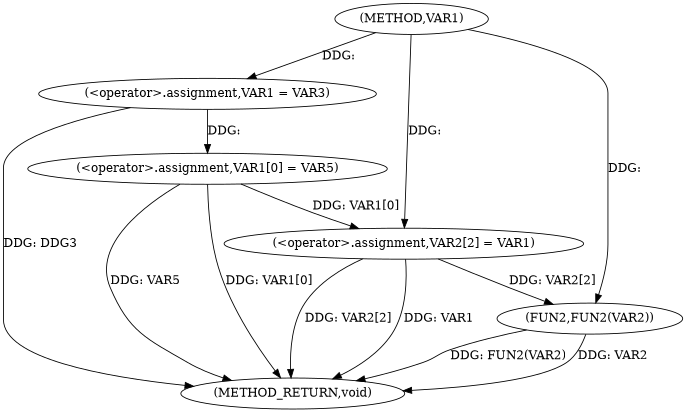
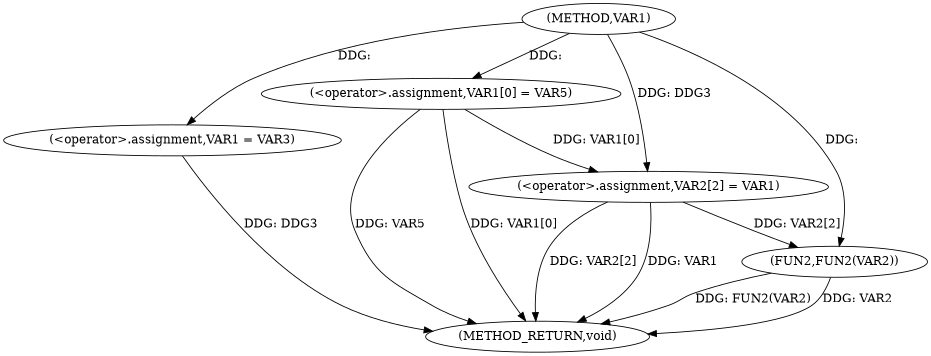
(208, 127) -> (525, 54)
(427, 131) -> (674, 94)
